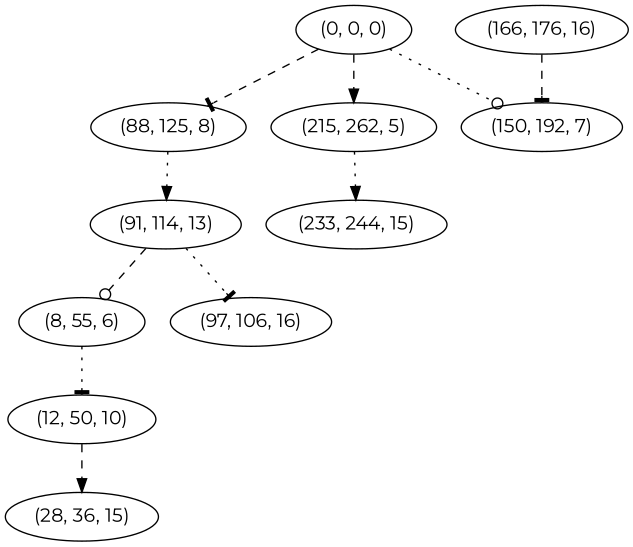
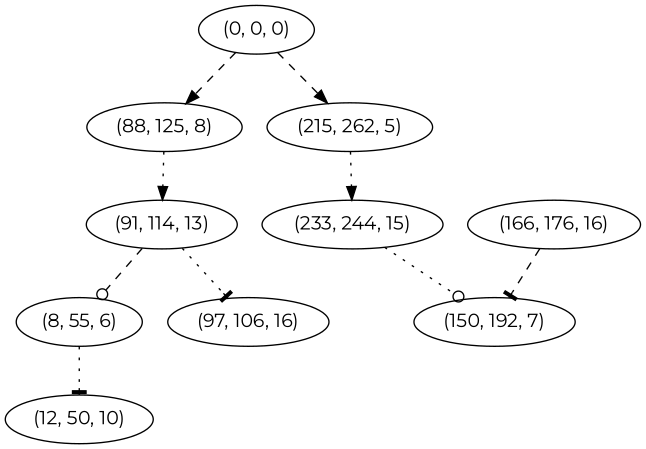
(441, 75) -> (419, 270)
(266, 76) -> (216, 73)
(82, 517) -> none
